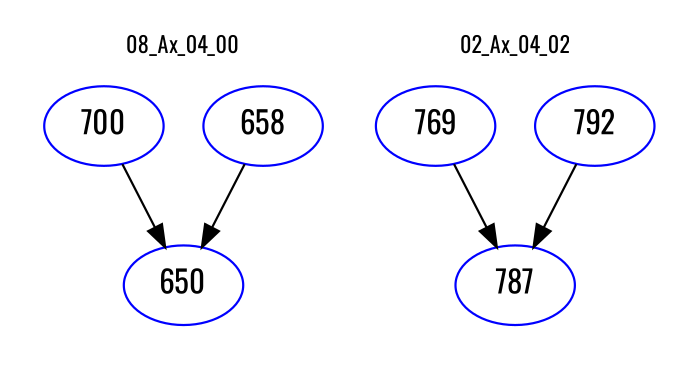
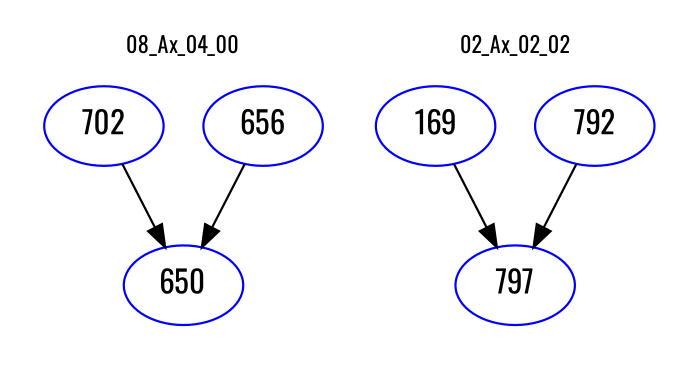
(515, 48) -> (515, 48)
(104, 126) -> (104, 126)
(263, 126) -> (263, 126)
(436, 126) -> (436, 126)
(515, 285) -> (515, 285)
